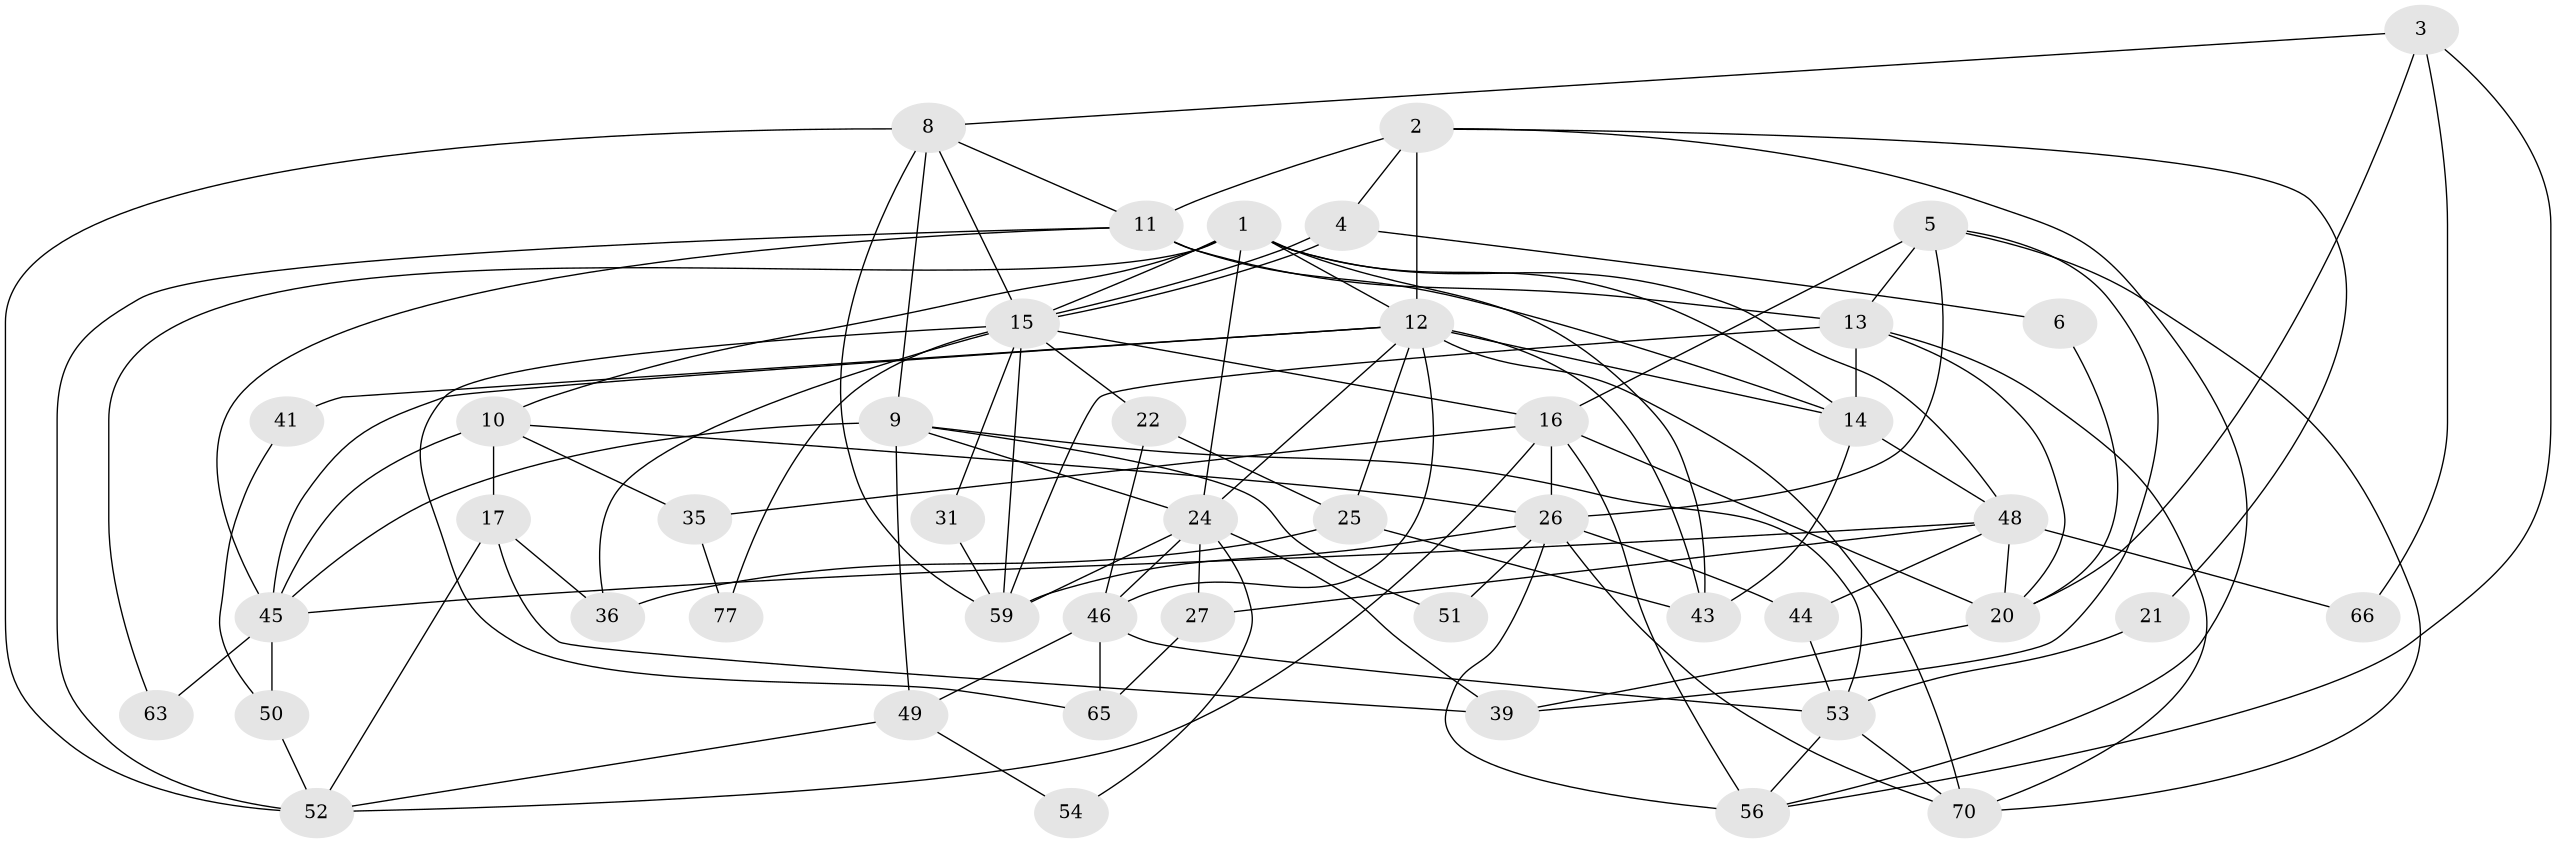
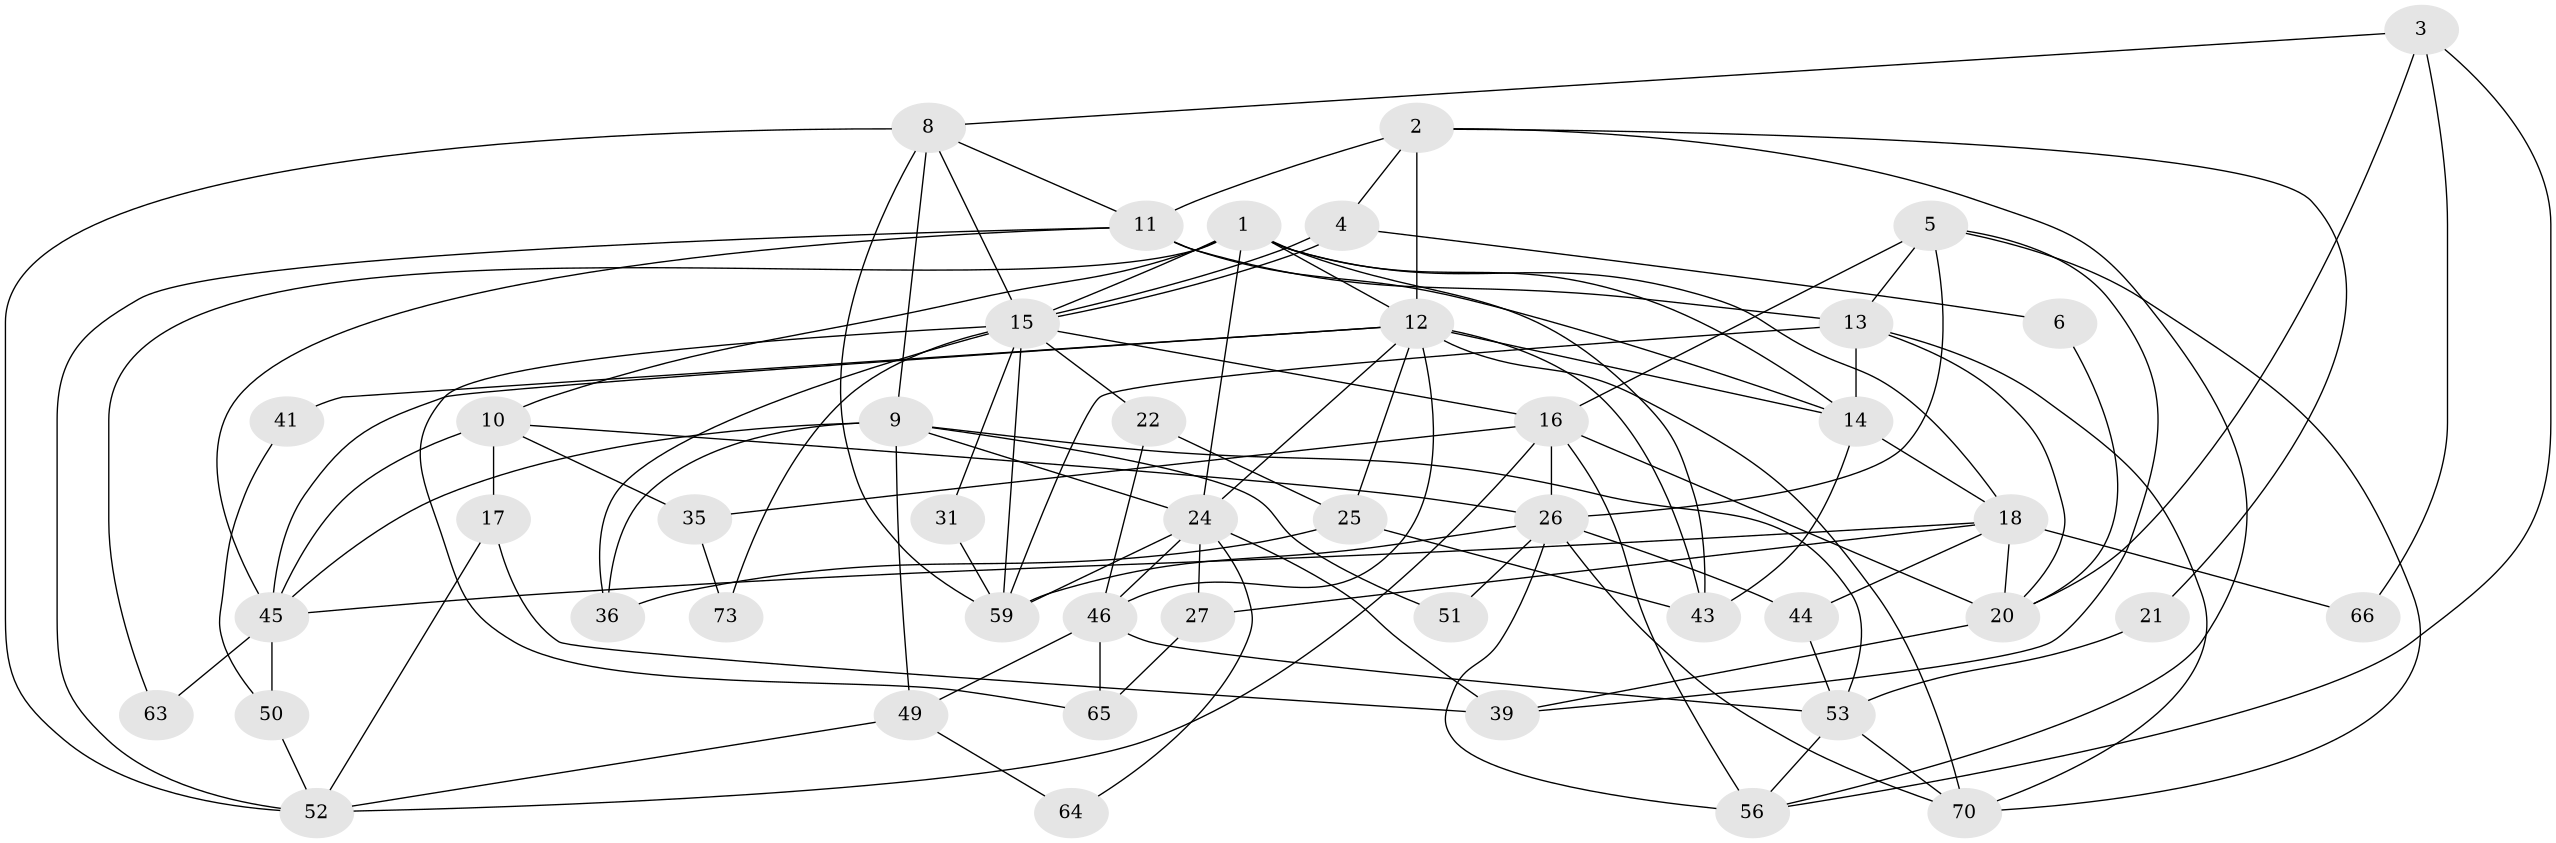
(2011, 519) -> (2011, 519)
(551, 568) -> (696, 460)
(726, 617) -> (726, 617)
(1071, 813) -> (1071, 813)
